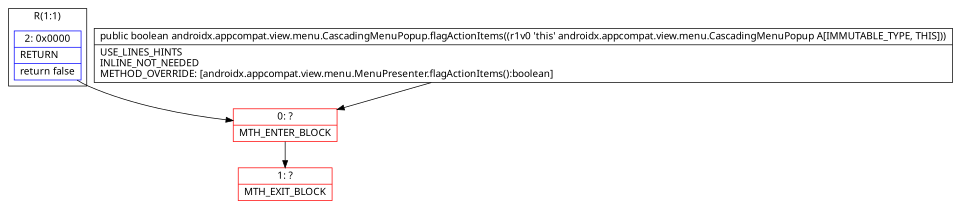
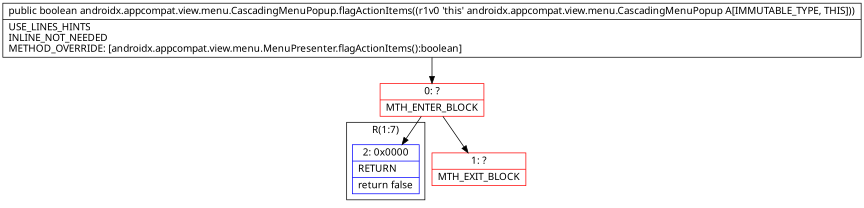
(48, 17) -> (386, 130)
(150, 106) -> (414, 127)
